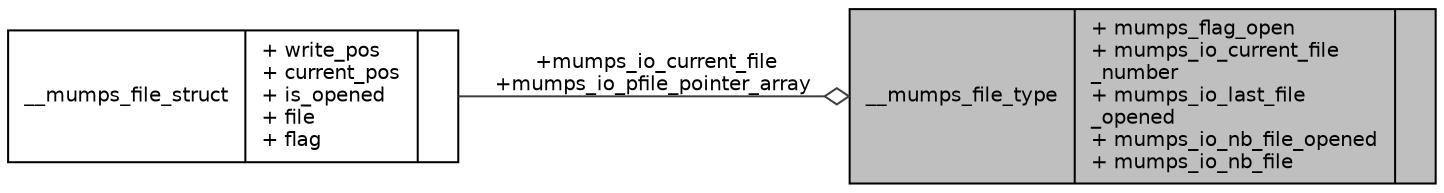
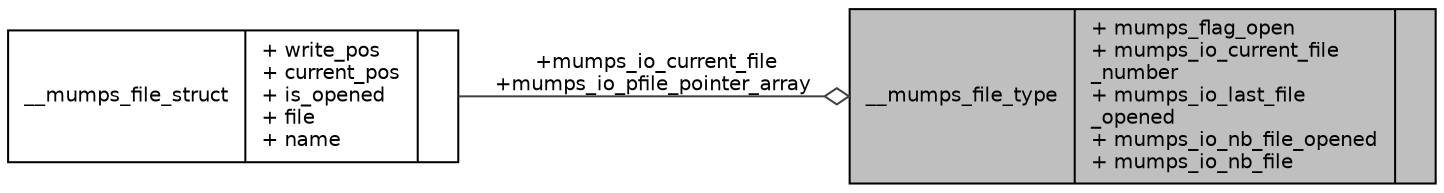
(292, 140) -> (302, 140)
